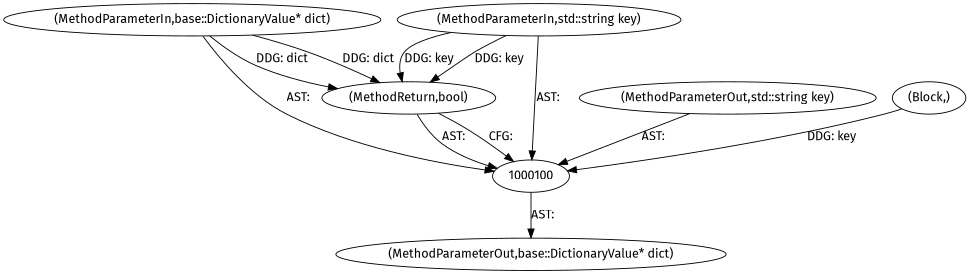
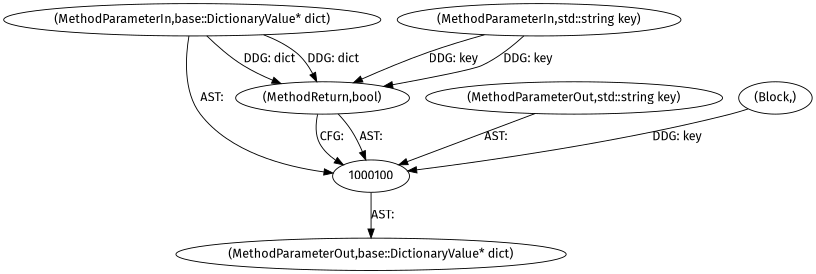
(535, 93) -> none
